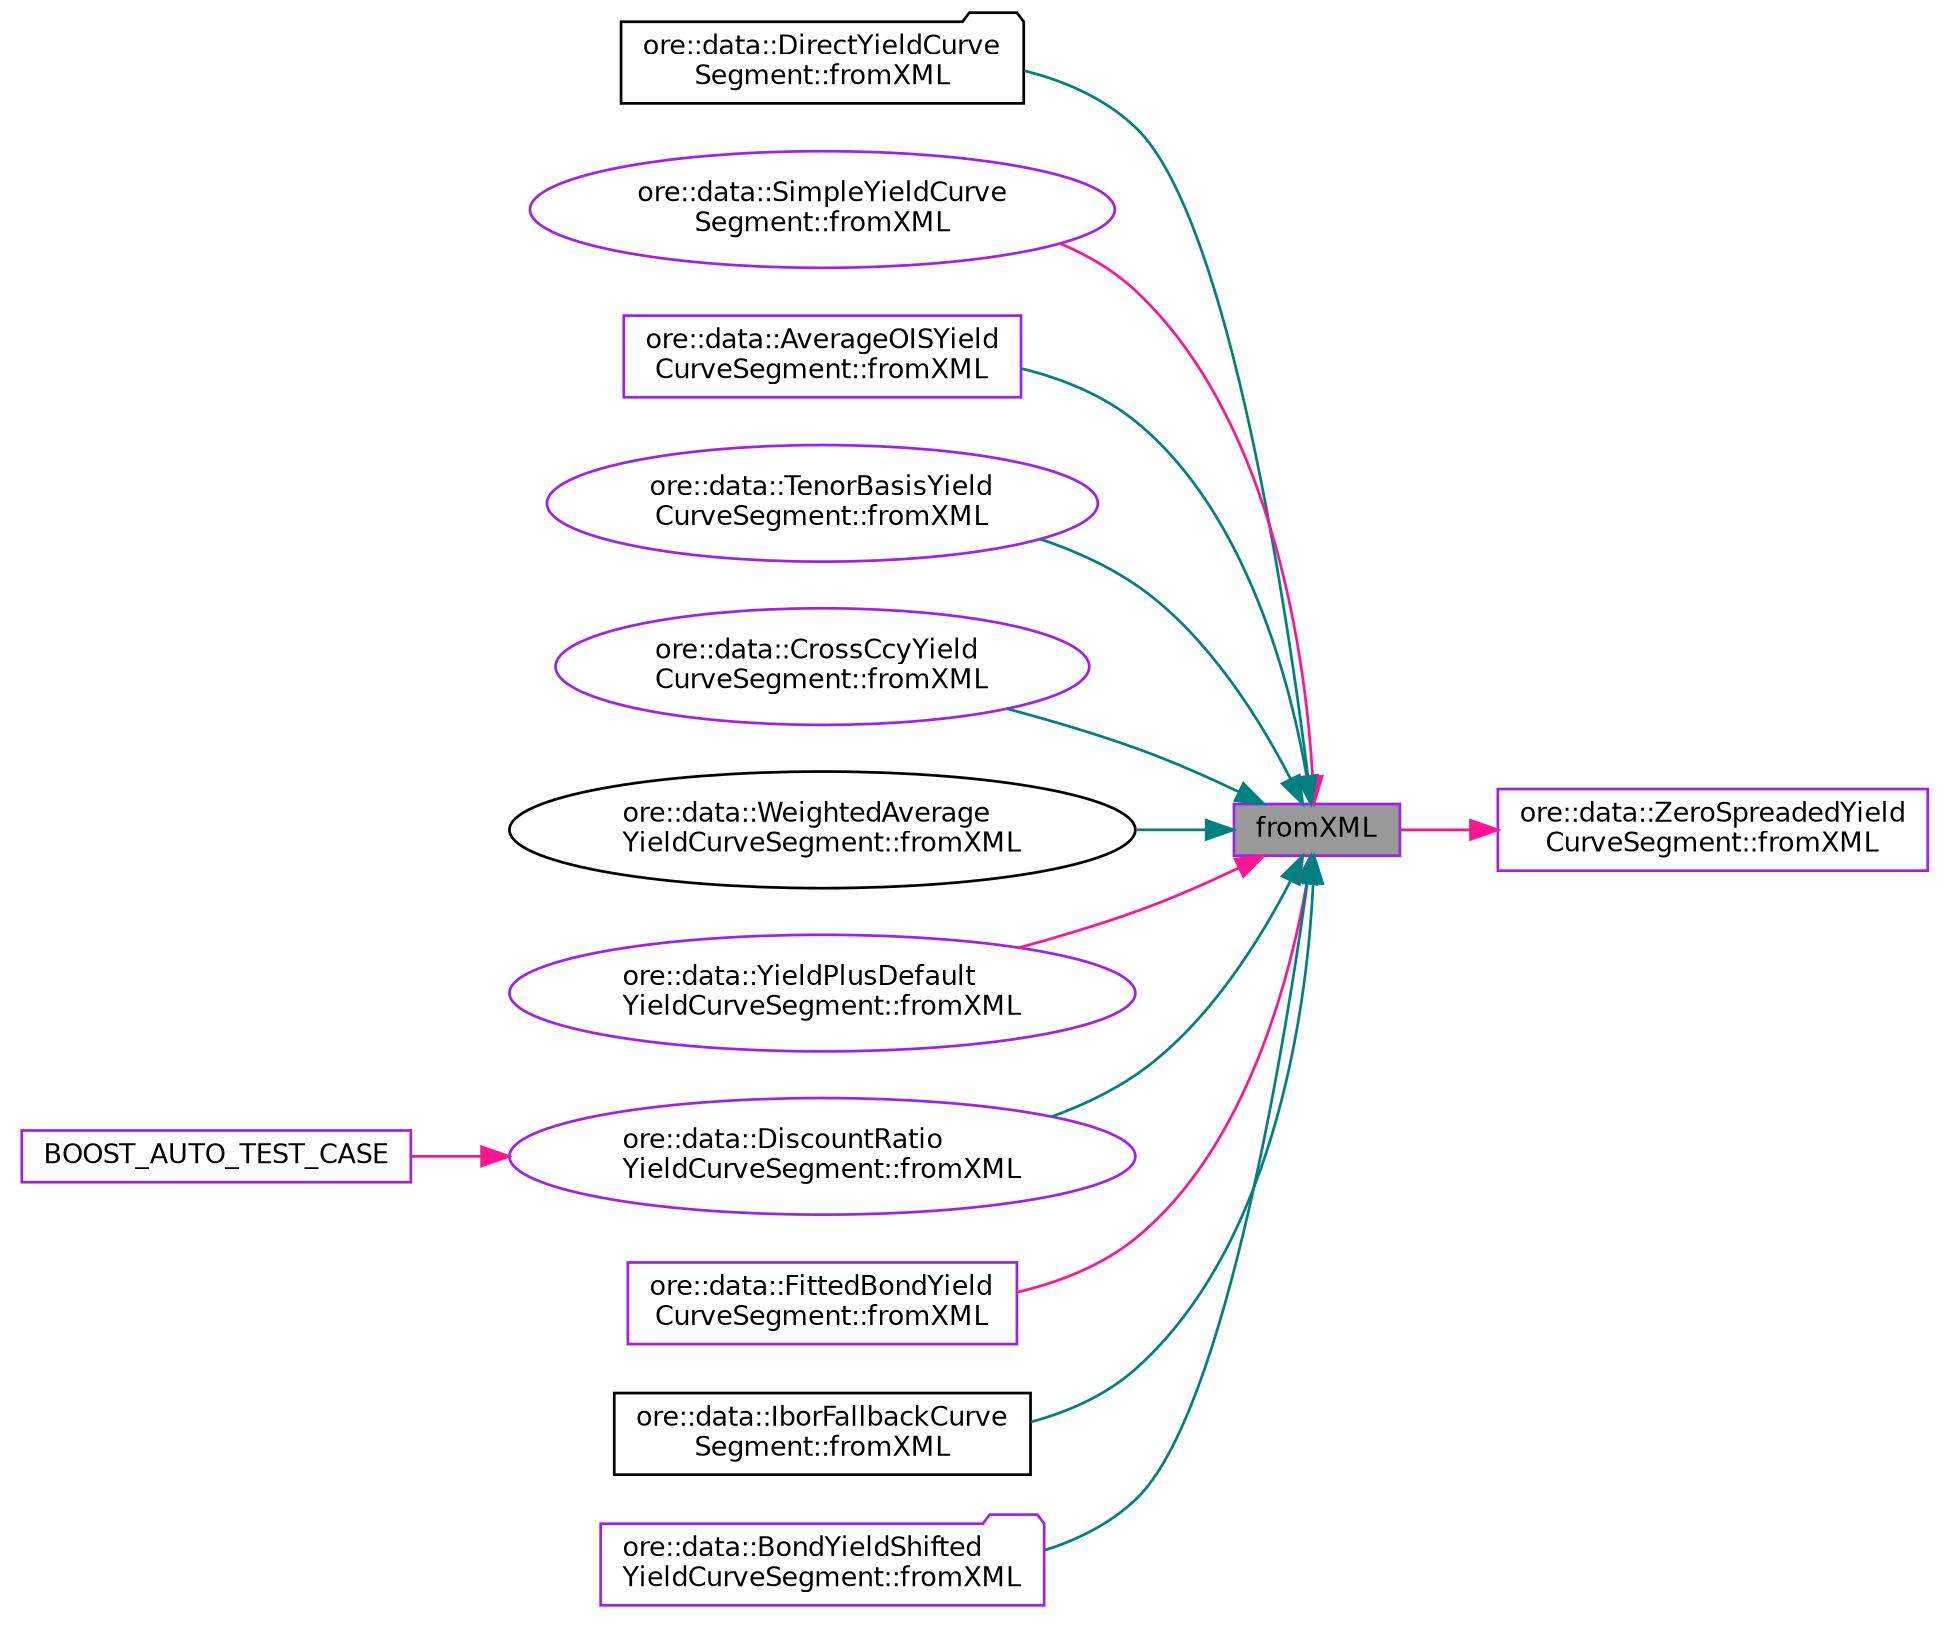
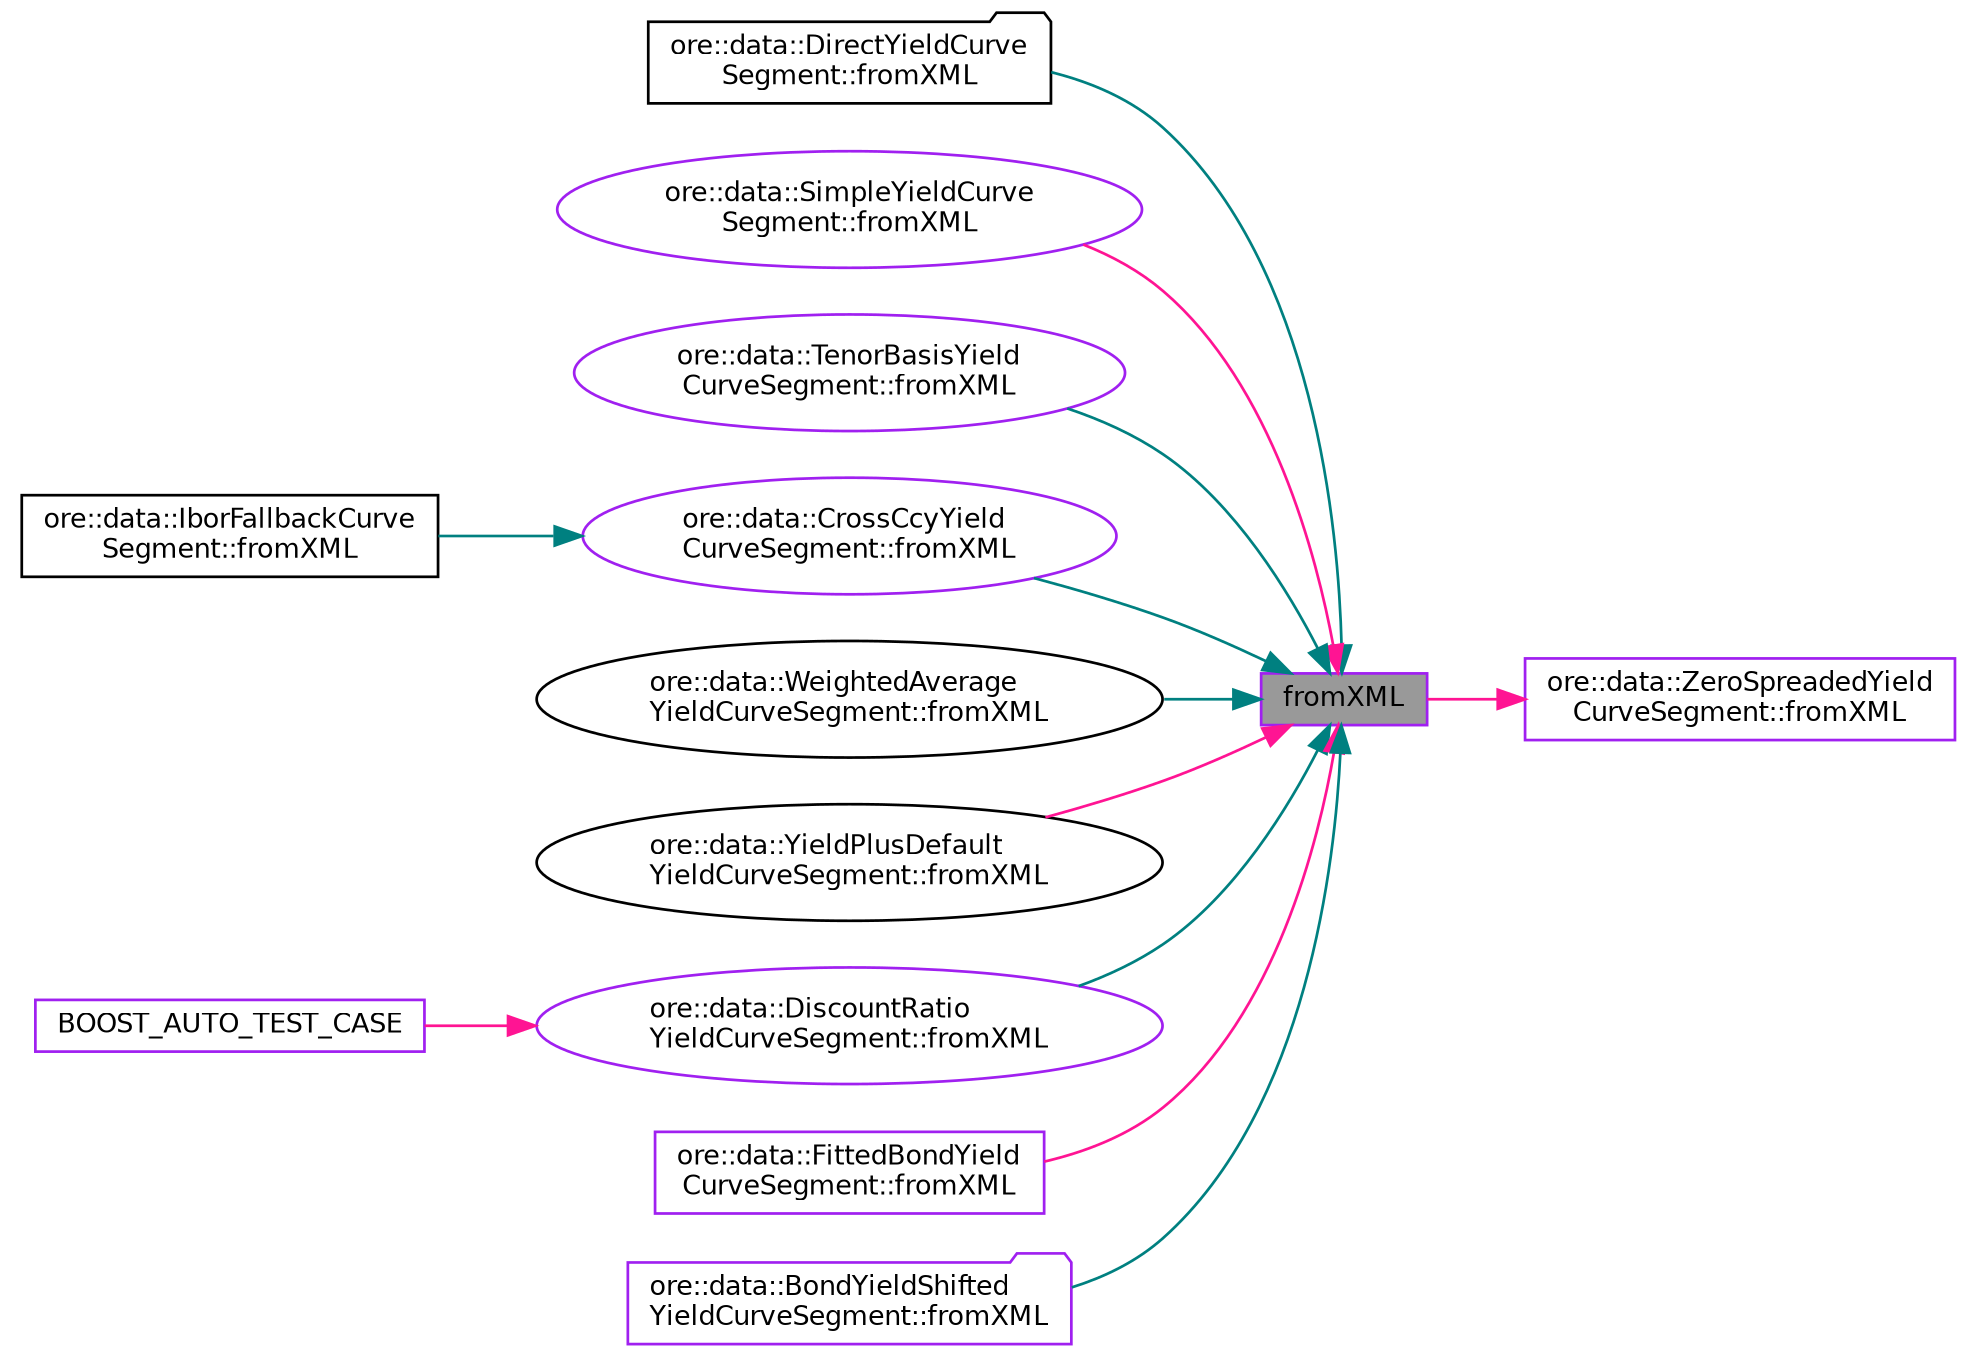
(822, 356) -> none
(822, 993) -> (850, 863)
(1212, 1272) -> (496, 536)
